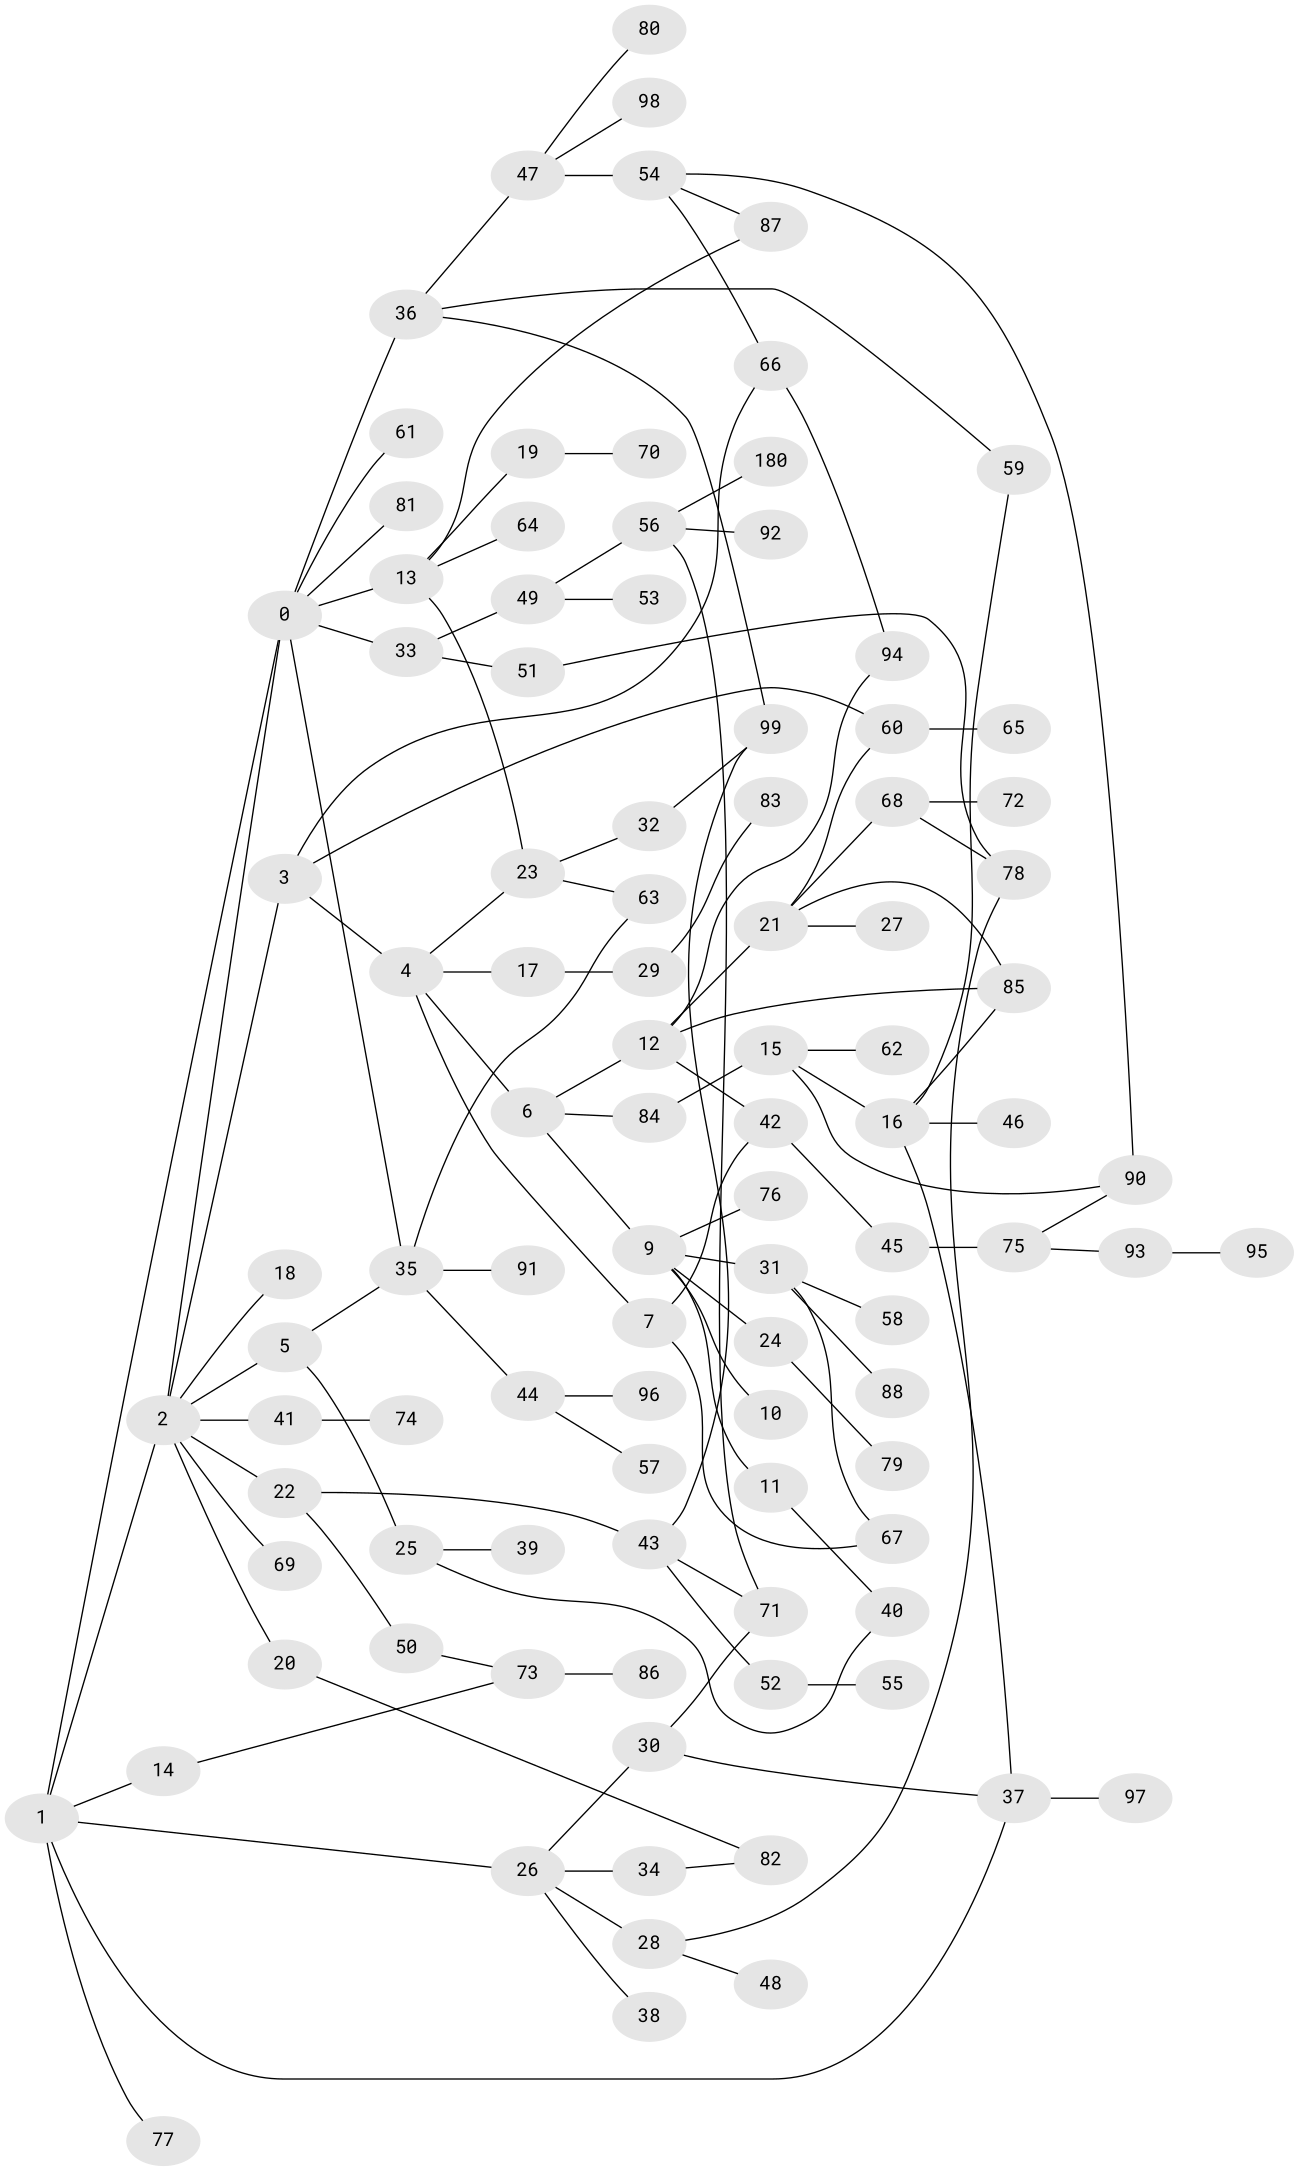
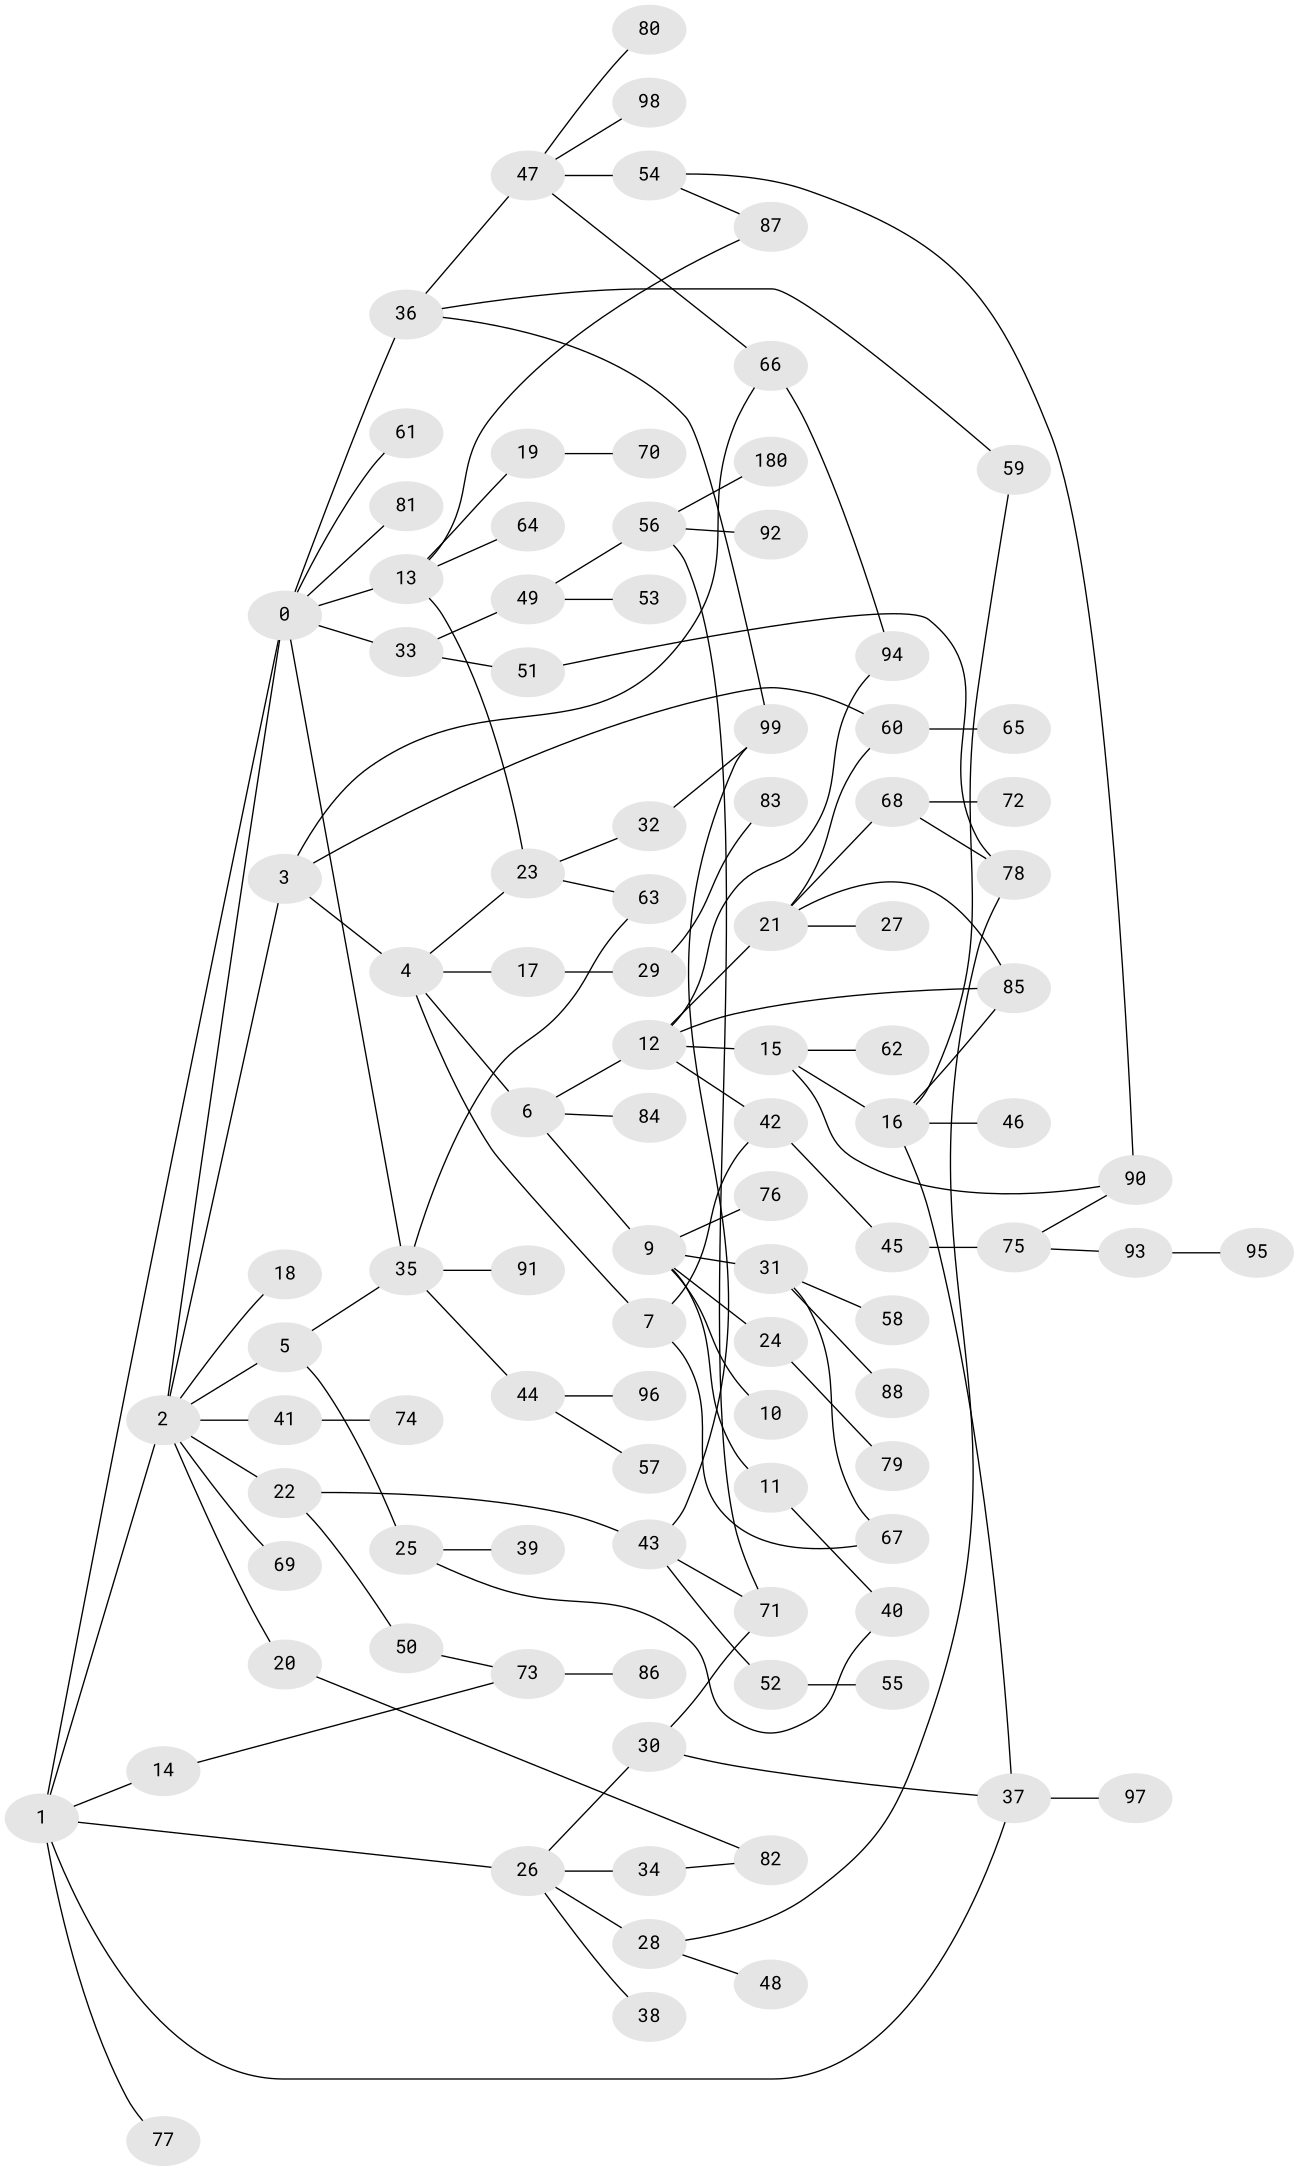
(717, 268) -> (649, 271)
(710, 1084) -> (710, 1048)
